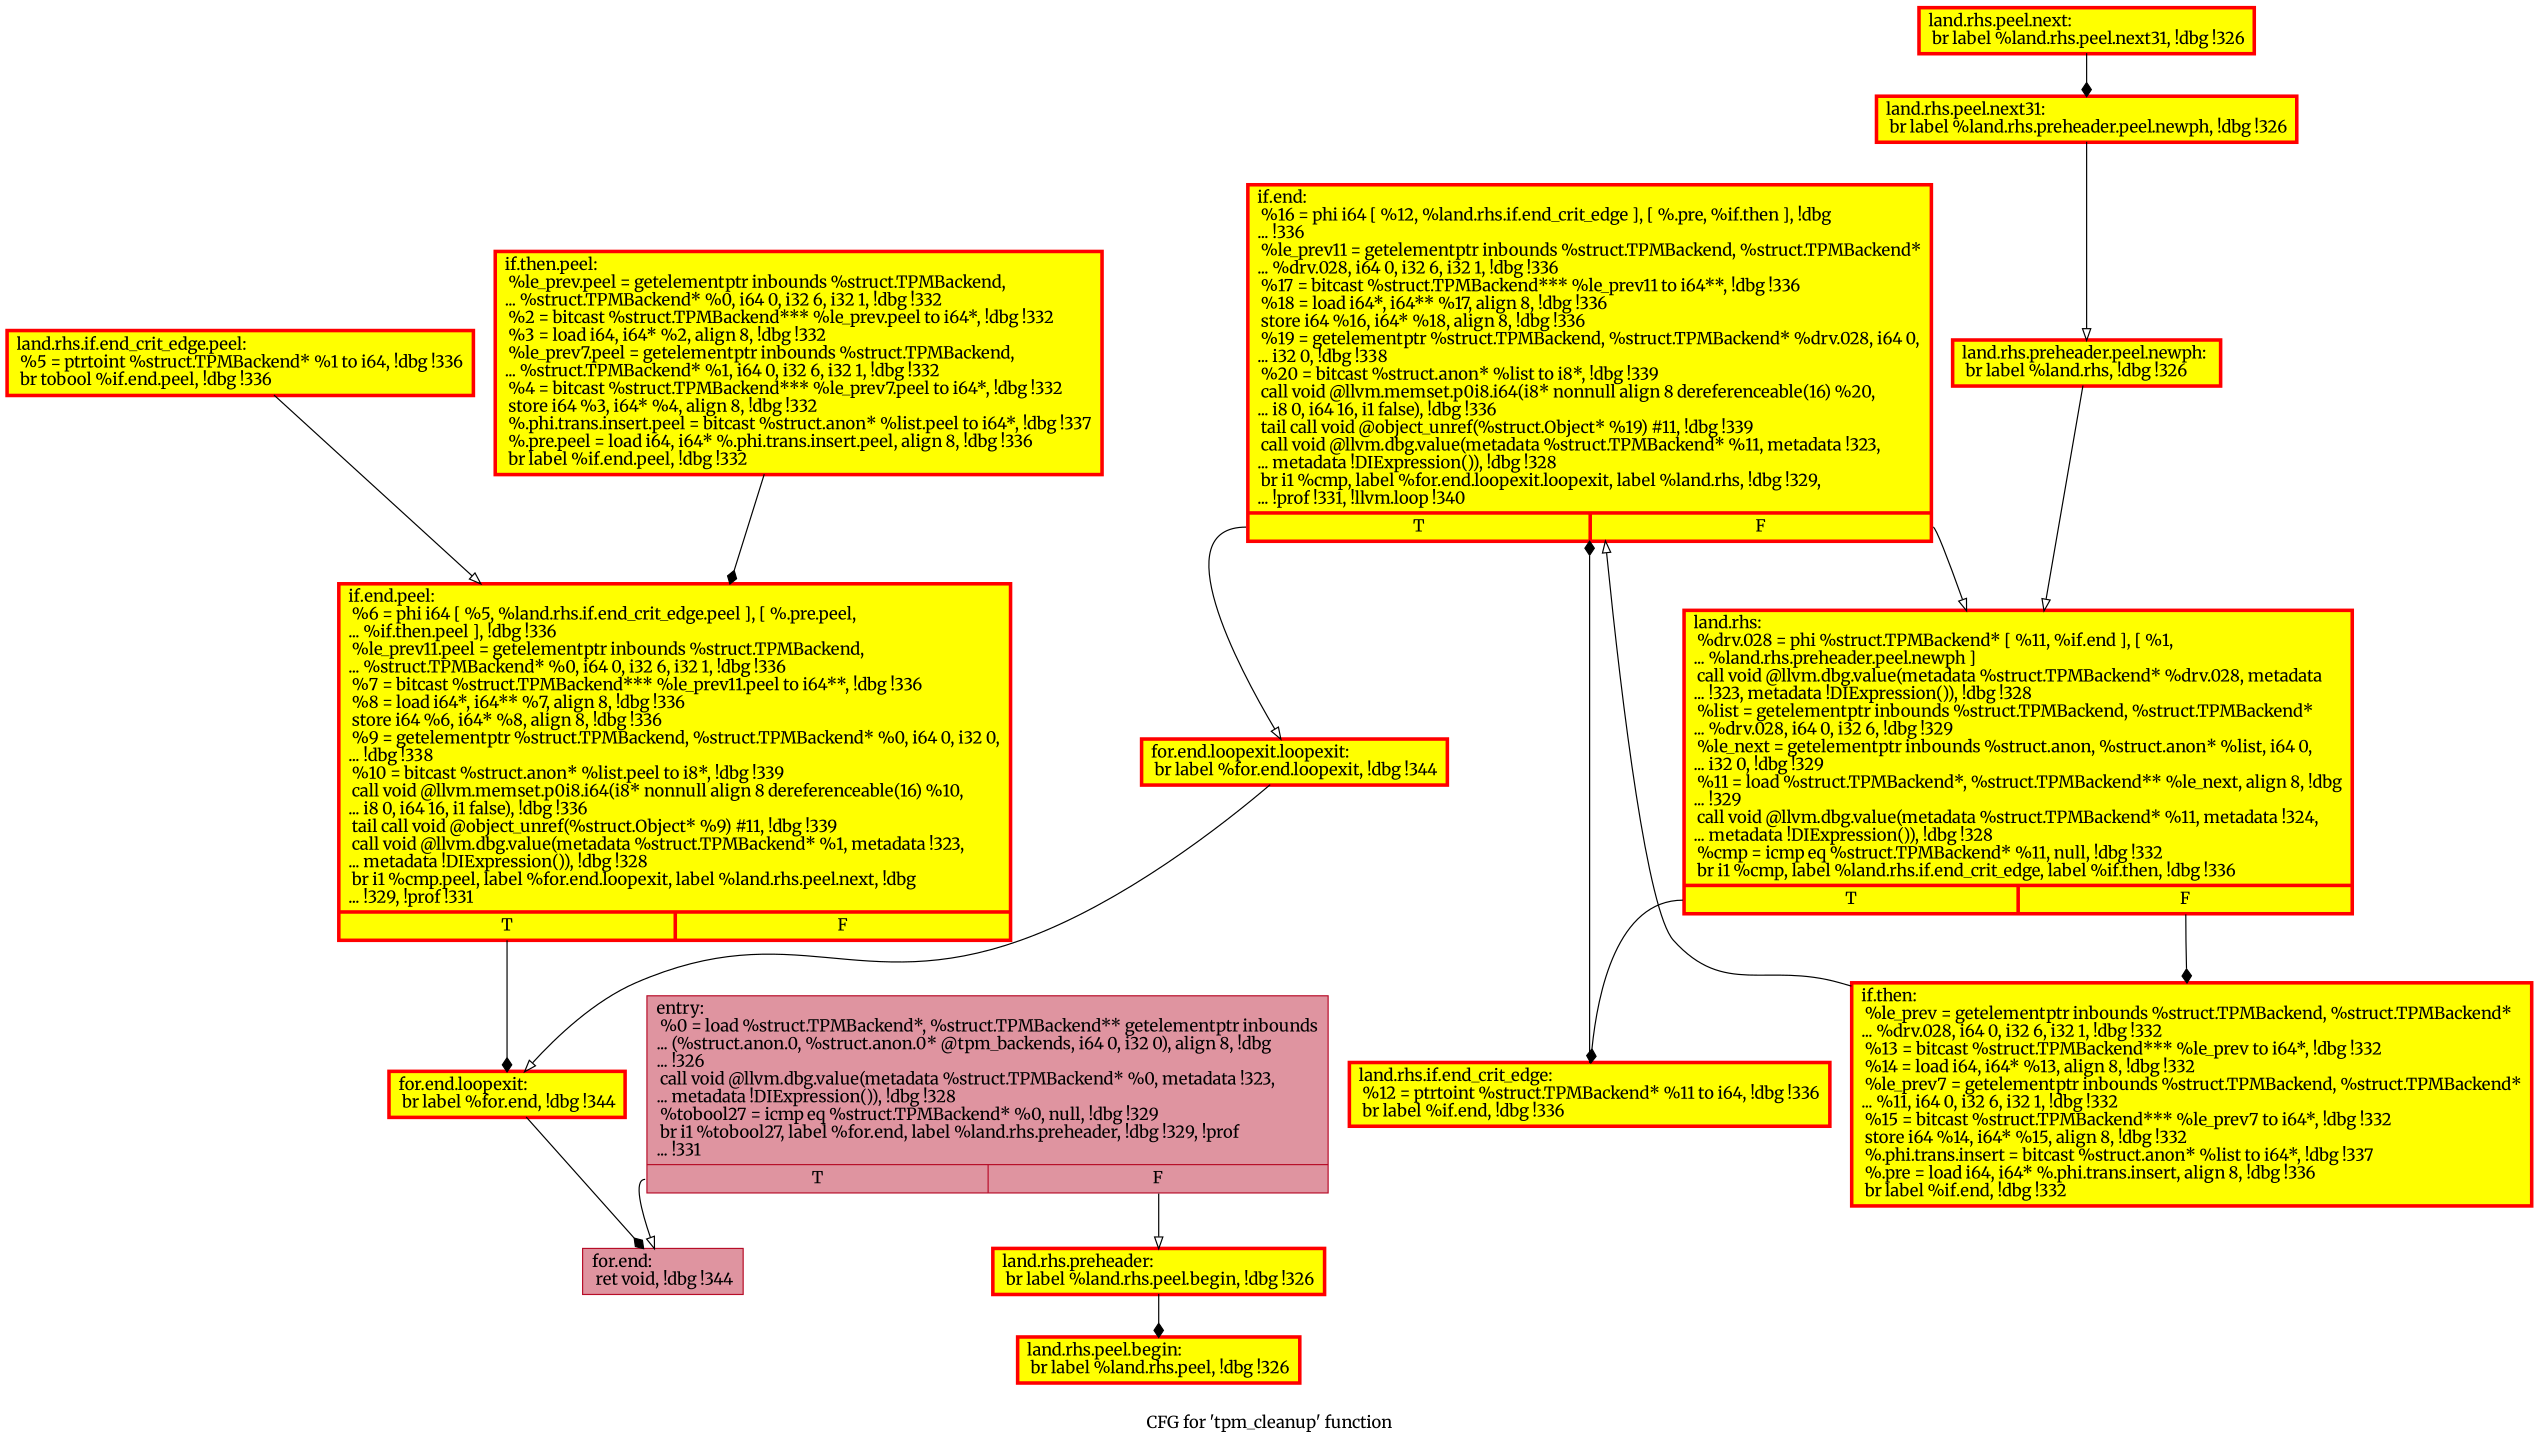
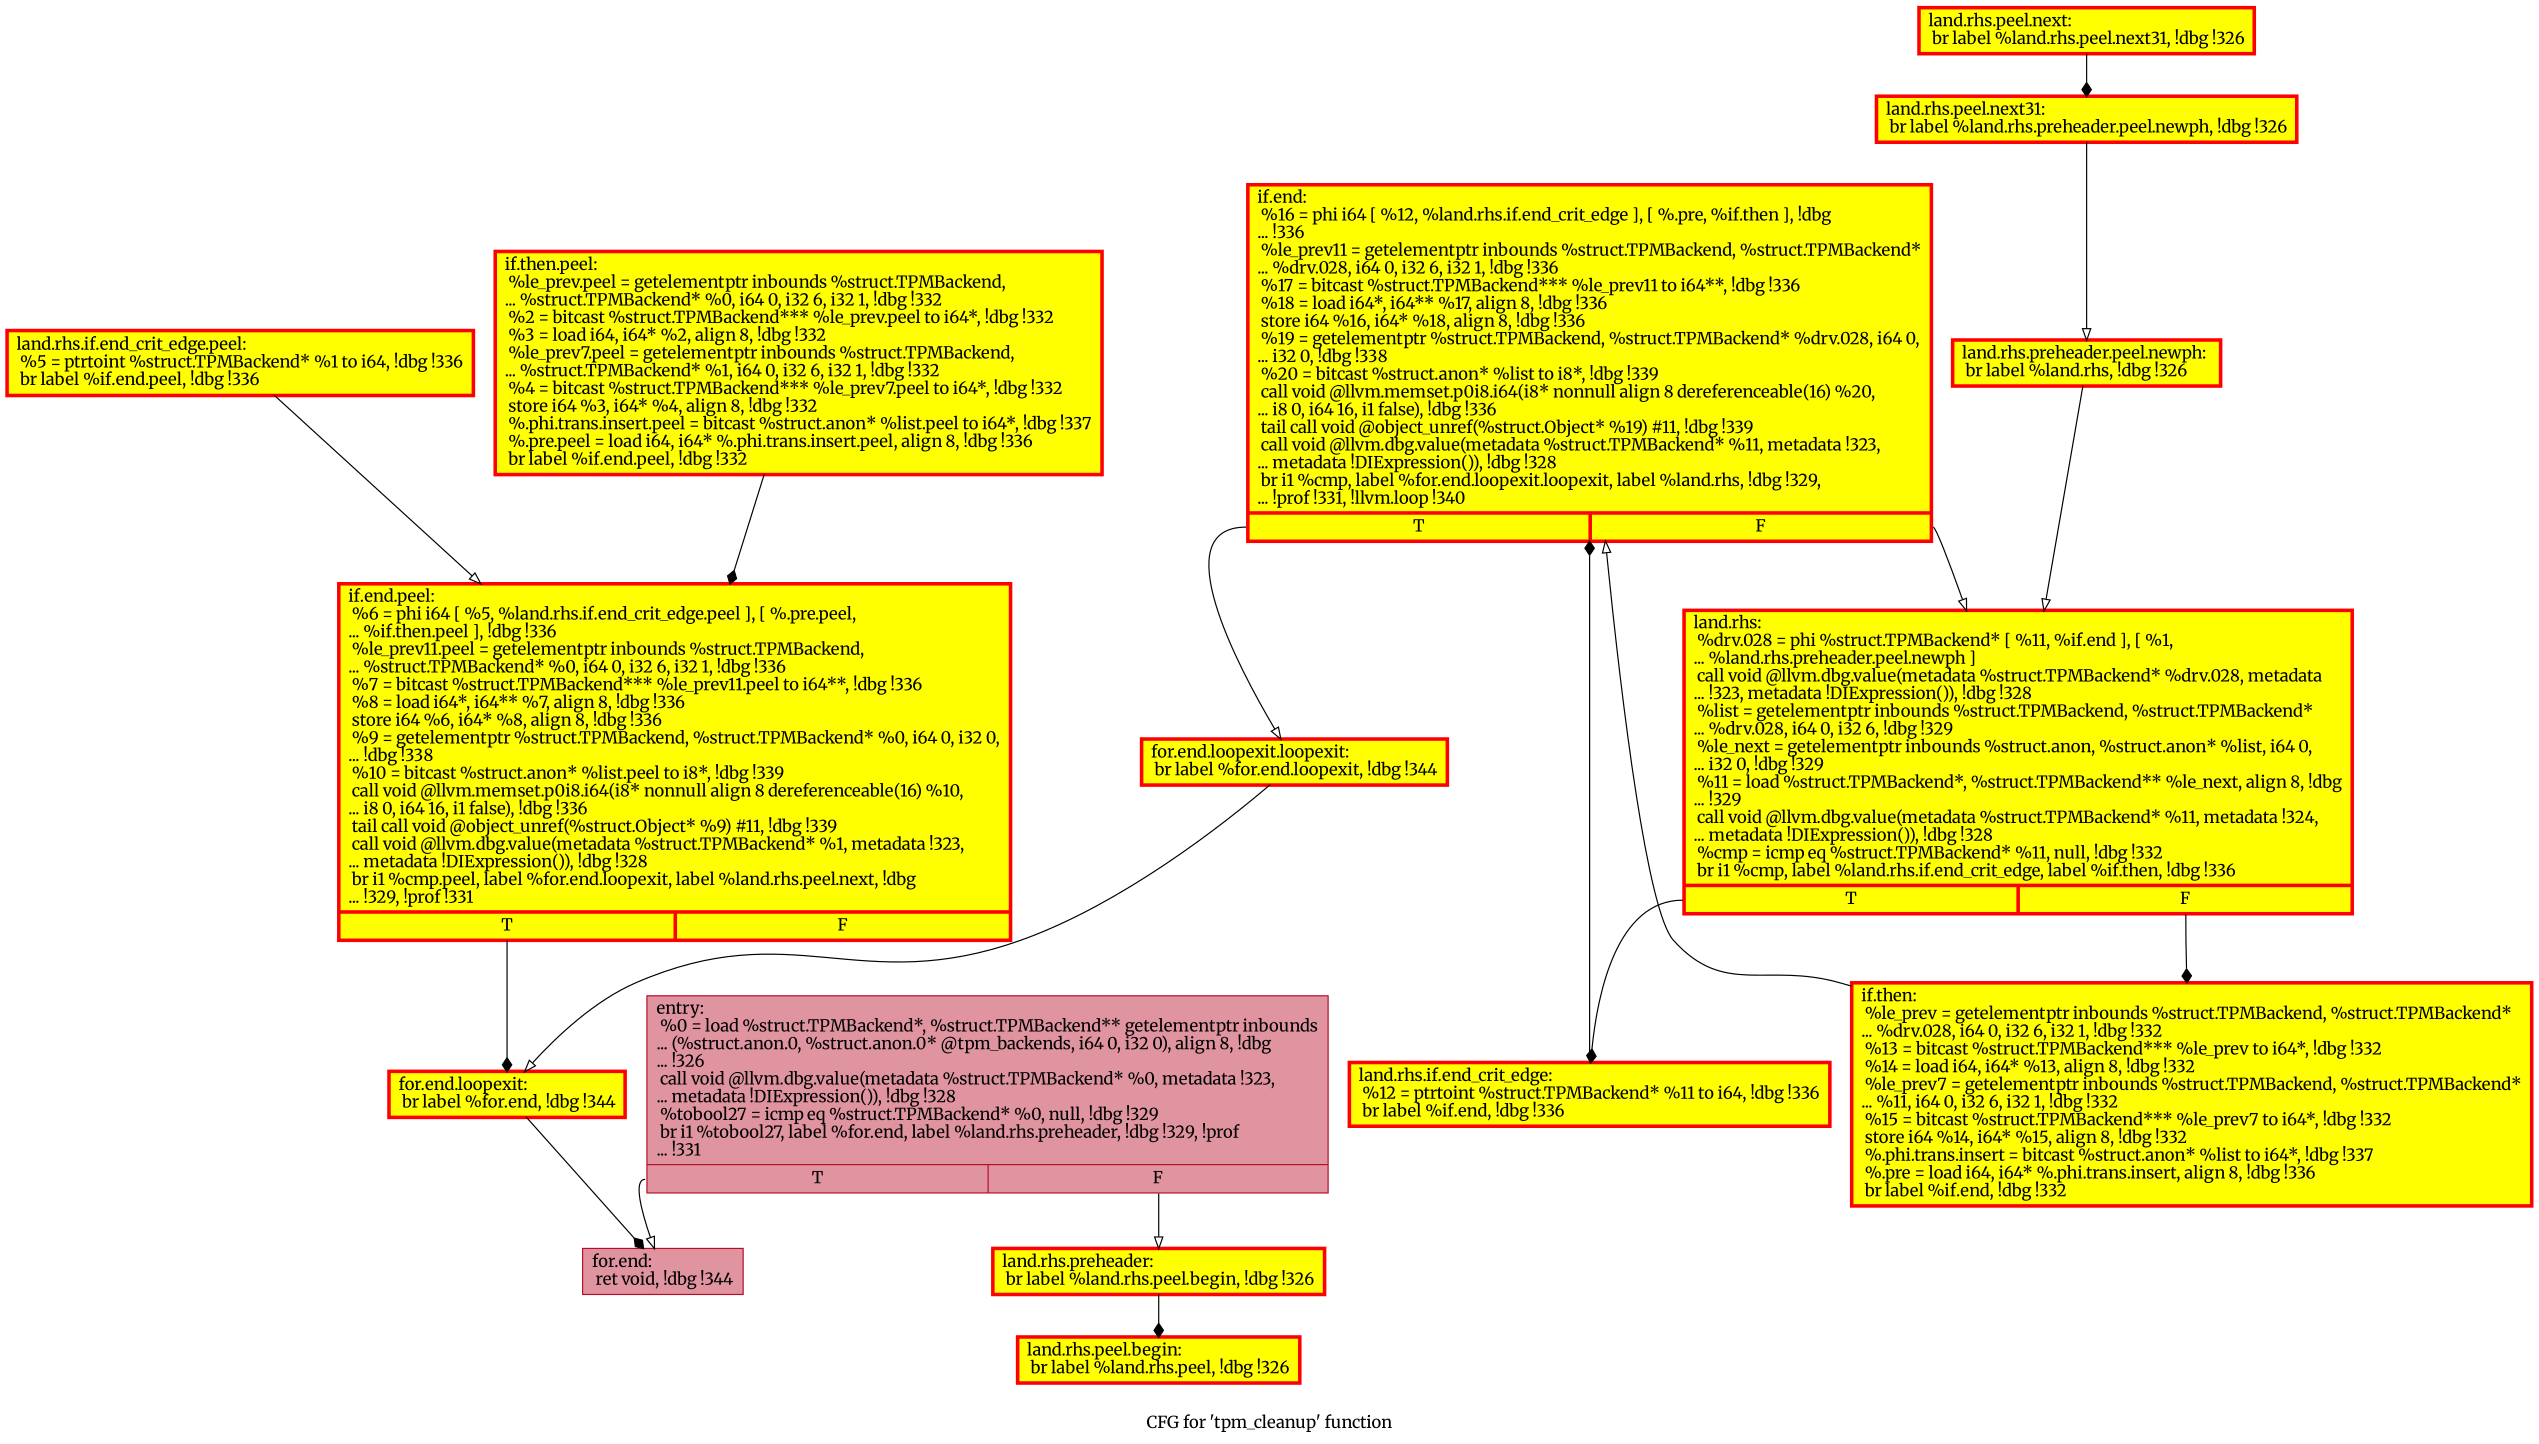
(145, 380) -> (138, 380)
